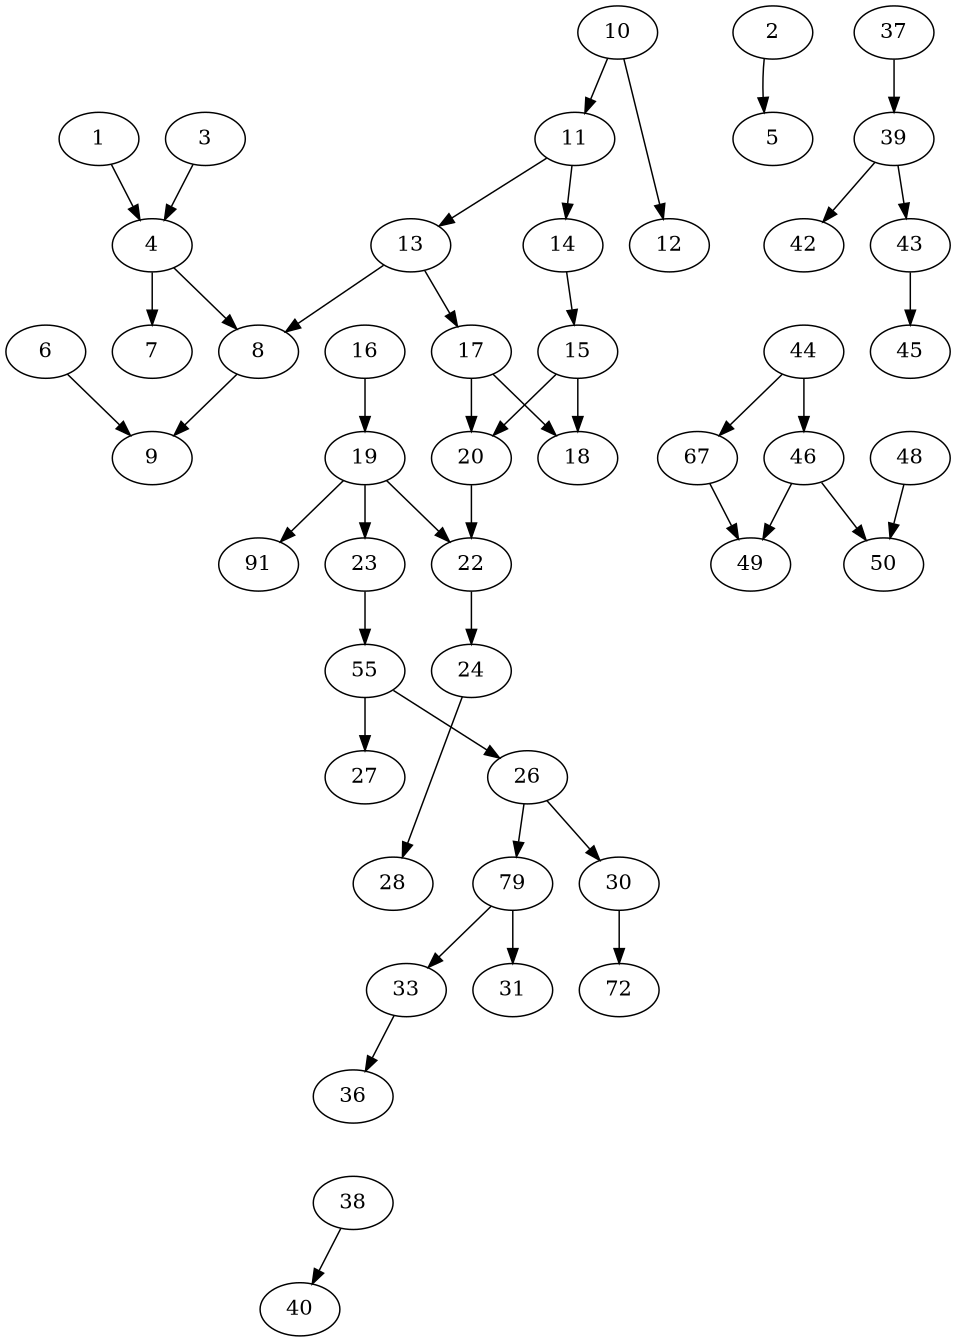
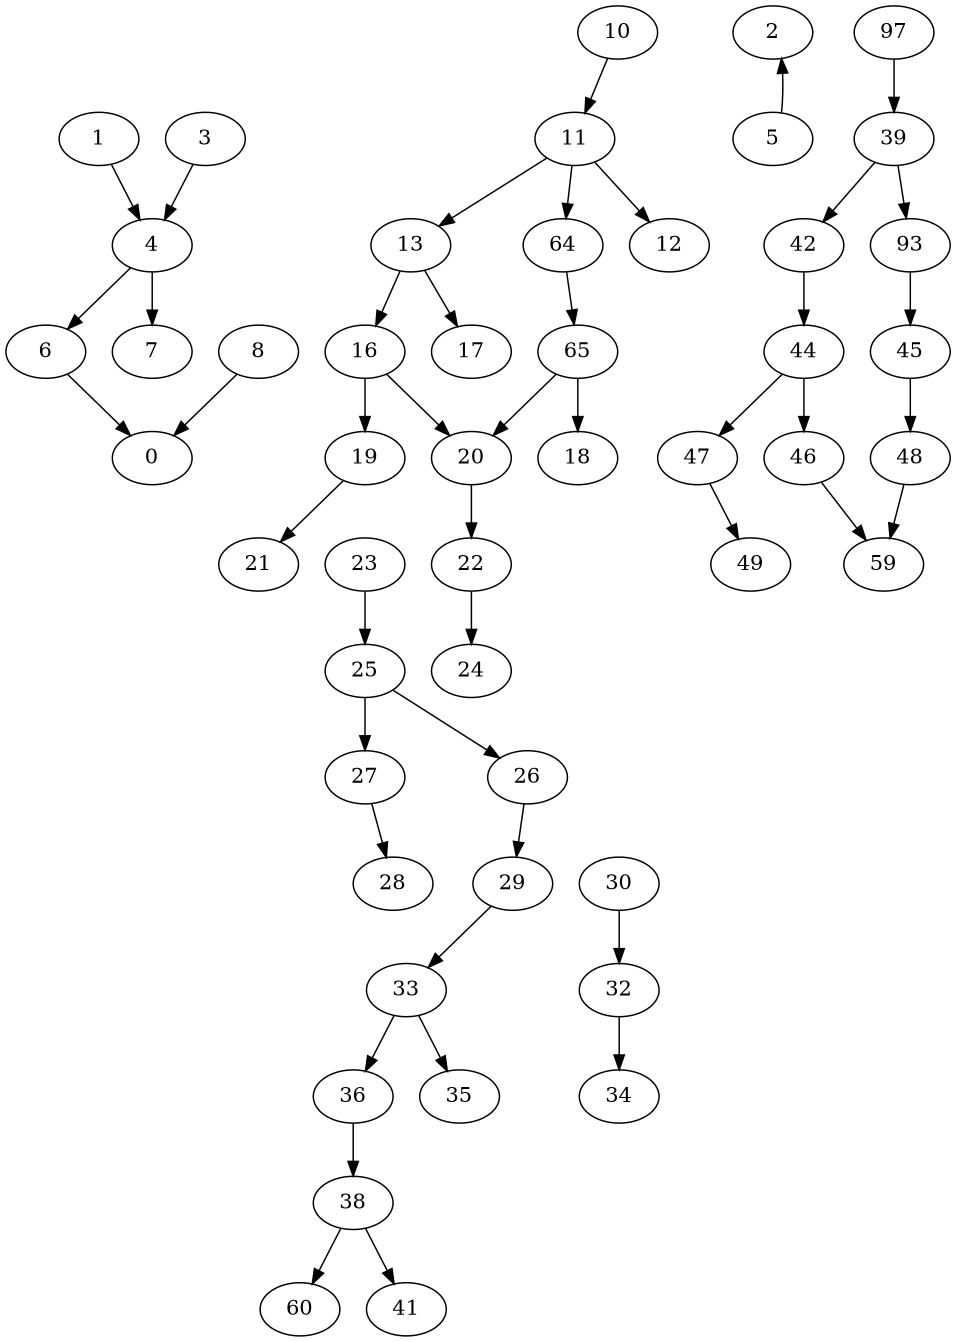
(894, 33) -> (894, 33)
(763, 78) -> (783, 93)
(642, 132) -> (617, 187)
(563, 245) -> (563, 245)
(910, 245) -> (910, 245)
none -> (804, 291)
(200, 293) -> (104, 293)
(341, 294) -> (391, 292)
(578, 352) -> (578, 352)
(471, 398) -> (413, 400)
(518, 398) -> none
none -> (910, 398)
(152, 458) -> (152, 458)
(698, 458) -> (698, 458)
(365, 504) -> none
(781, 505) -> none
(413, 506) -> none
(259, 565) -> (259, 565)
(884, 565) -> (884, 565)
(365, 671) -> (365, 671)
(435, 770) -> (377, 823)
(568, 825) -> none
(513, 884) -> (513, 884)
(513, 990) -> none
(619, 990) -> (619, 990)
none -> (460, 1097)
none -> (619, 1097)
none -> (353, 1142)
(300, 1309) -> (300, 1309)
none -> (406, 1309)
